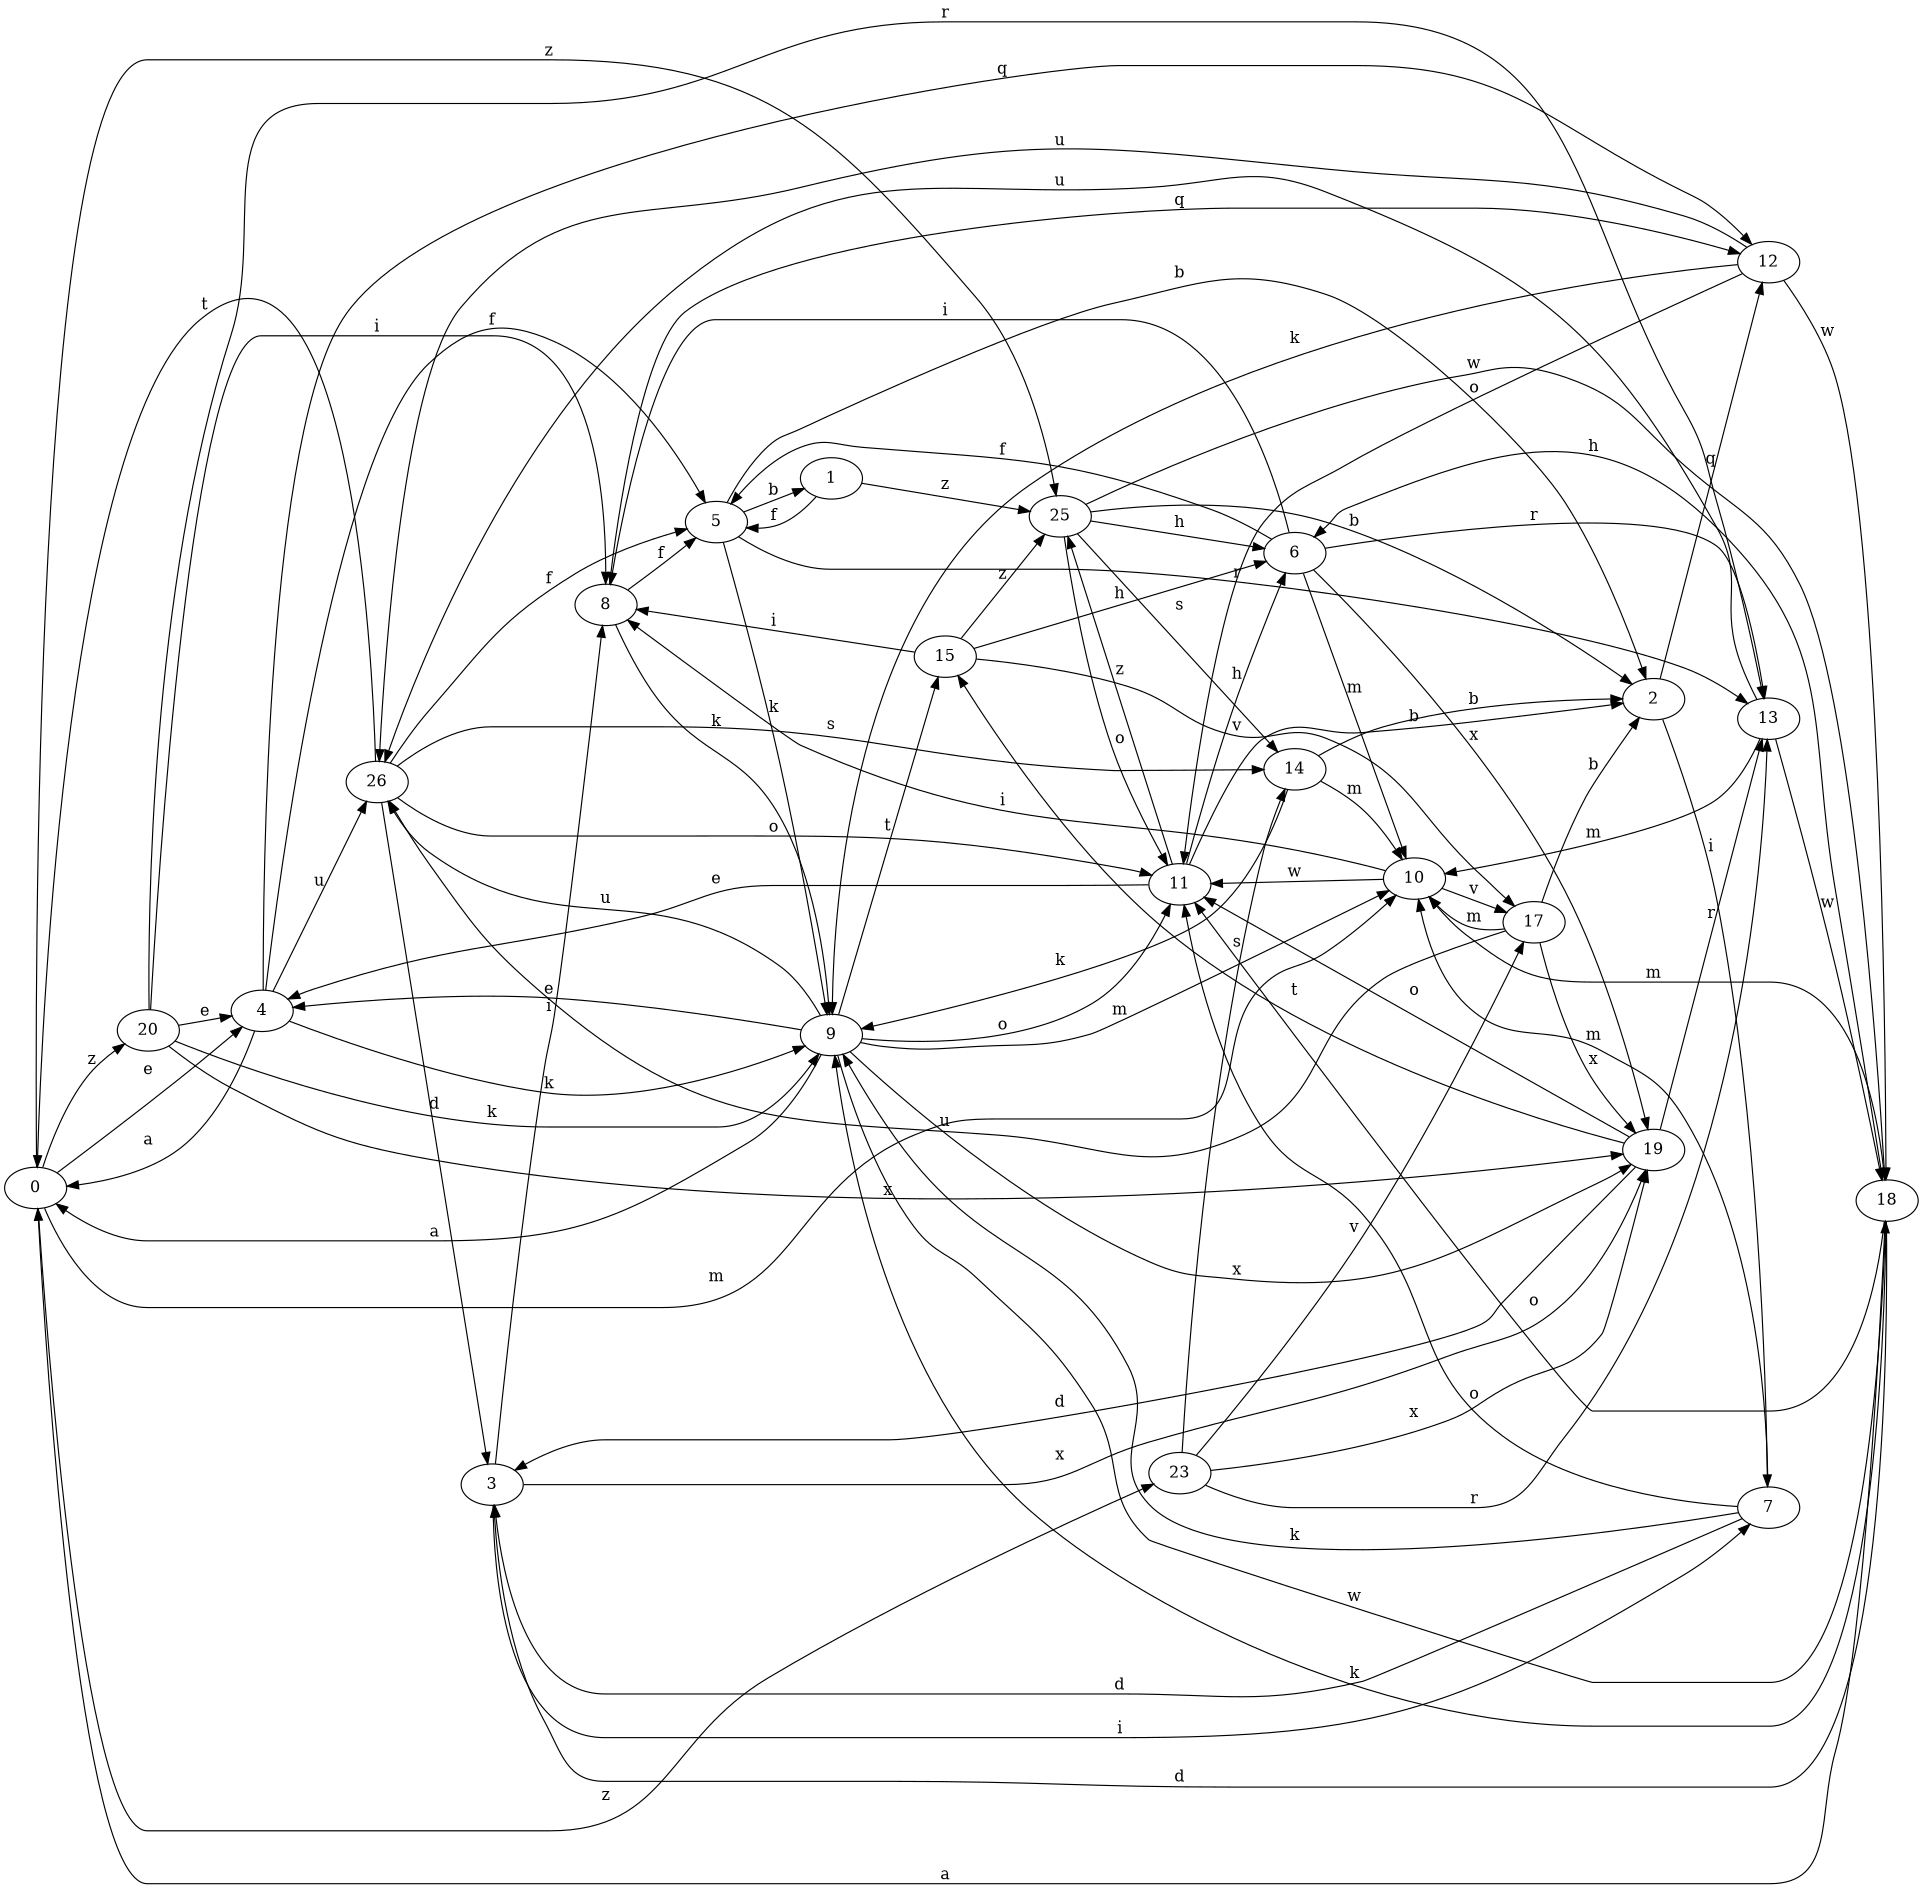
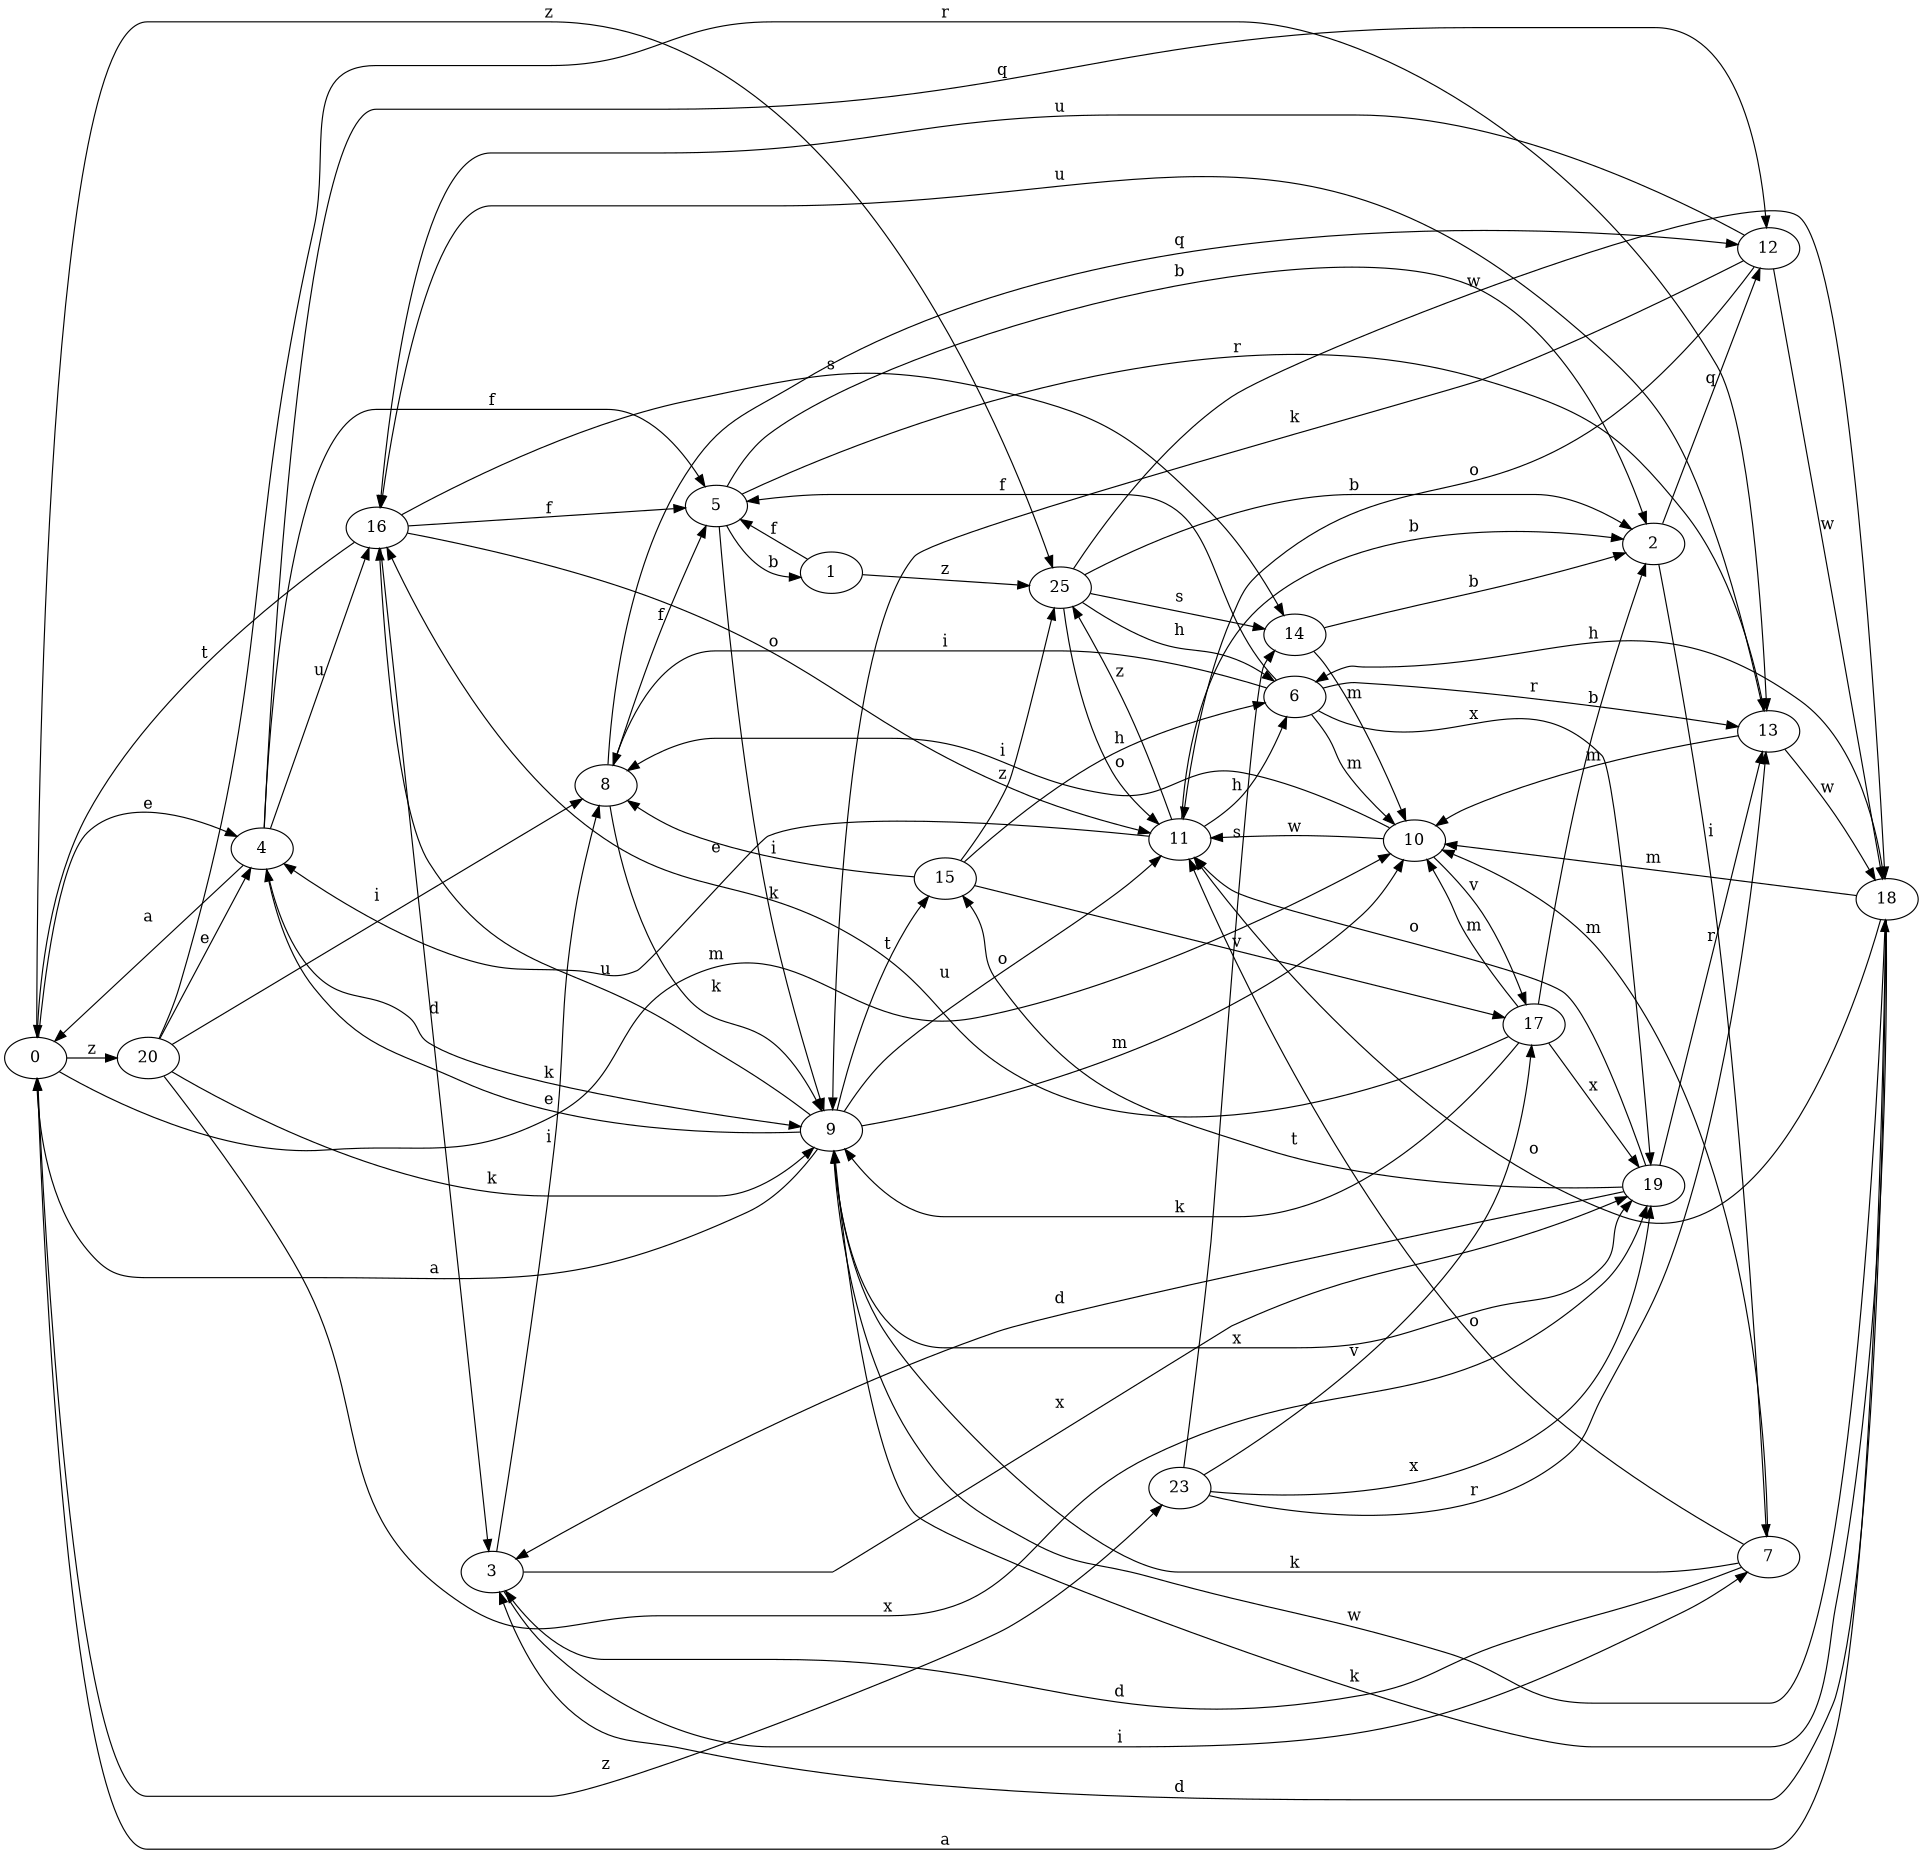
(377, 782) -> (377, 528)
(1117, 959) -> (1205, 1217)
